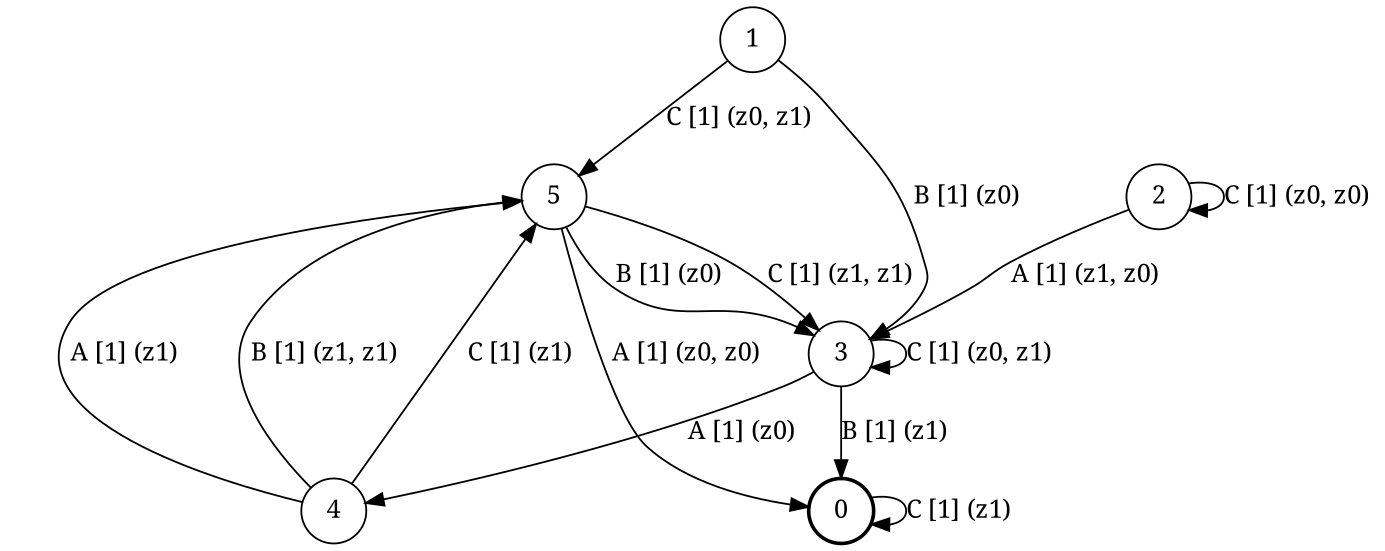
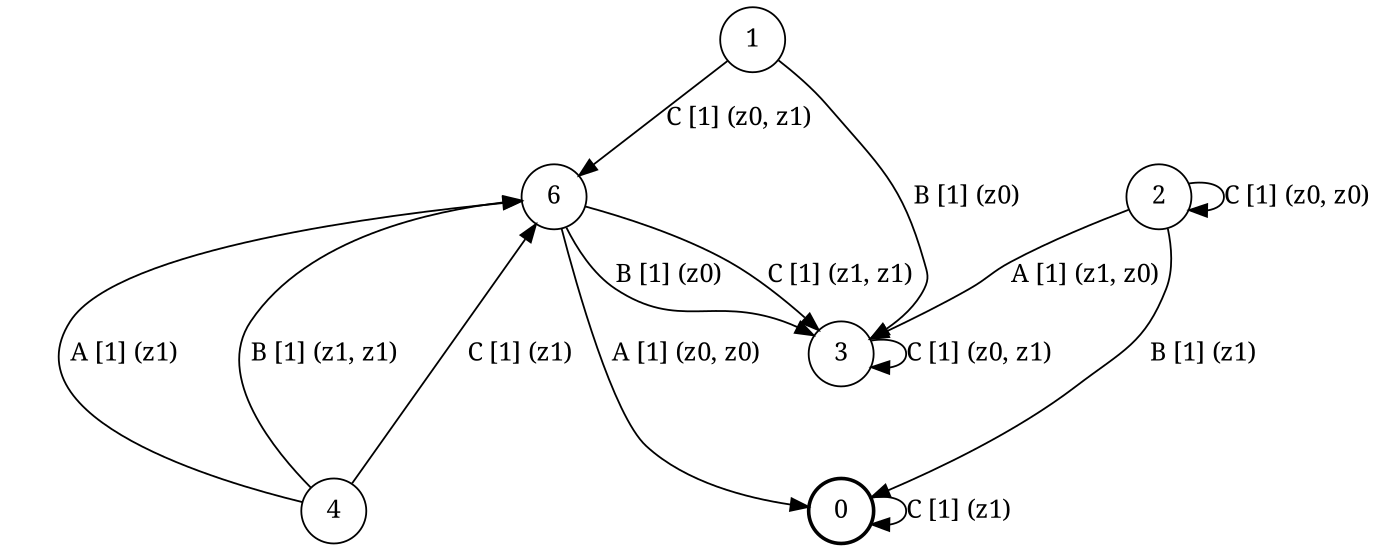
(554, 197) -> (554, 197)
(841, 423) -> (1068, 392)
(602, 446) -> none
